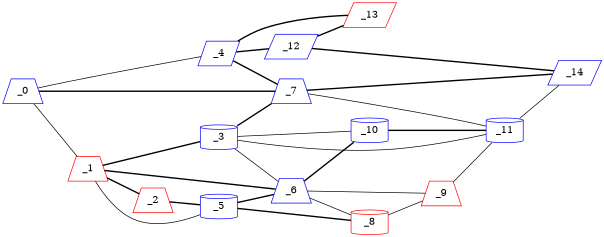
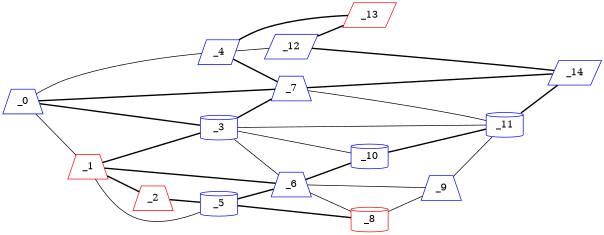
(253, 50) -> (253, 50)
(539, 102) -> (539, 99)
none -> (120, 114)
(441, 193) -> (441, 188)
